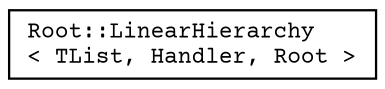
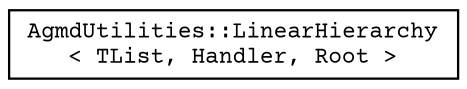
(193, 44) -> (234, 44)
